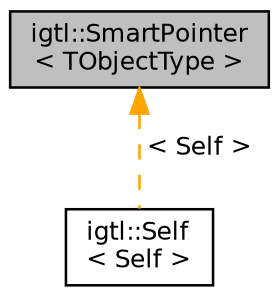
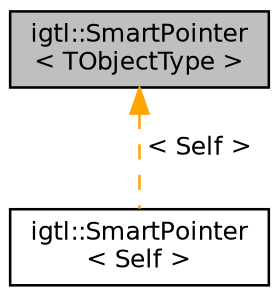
(139, 247) -> (139, 247)
